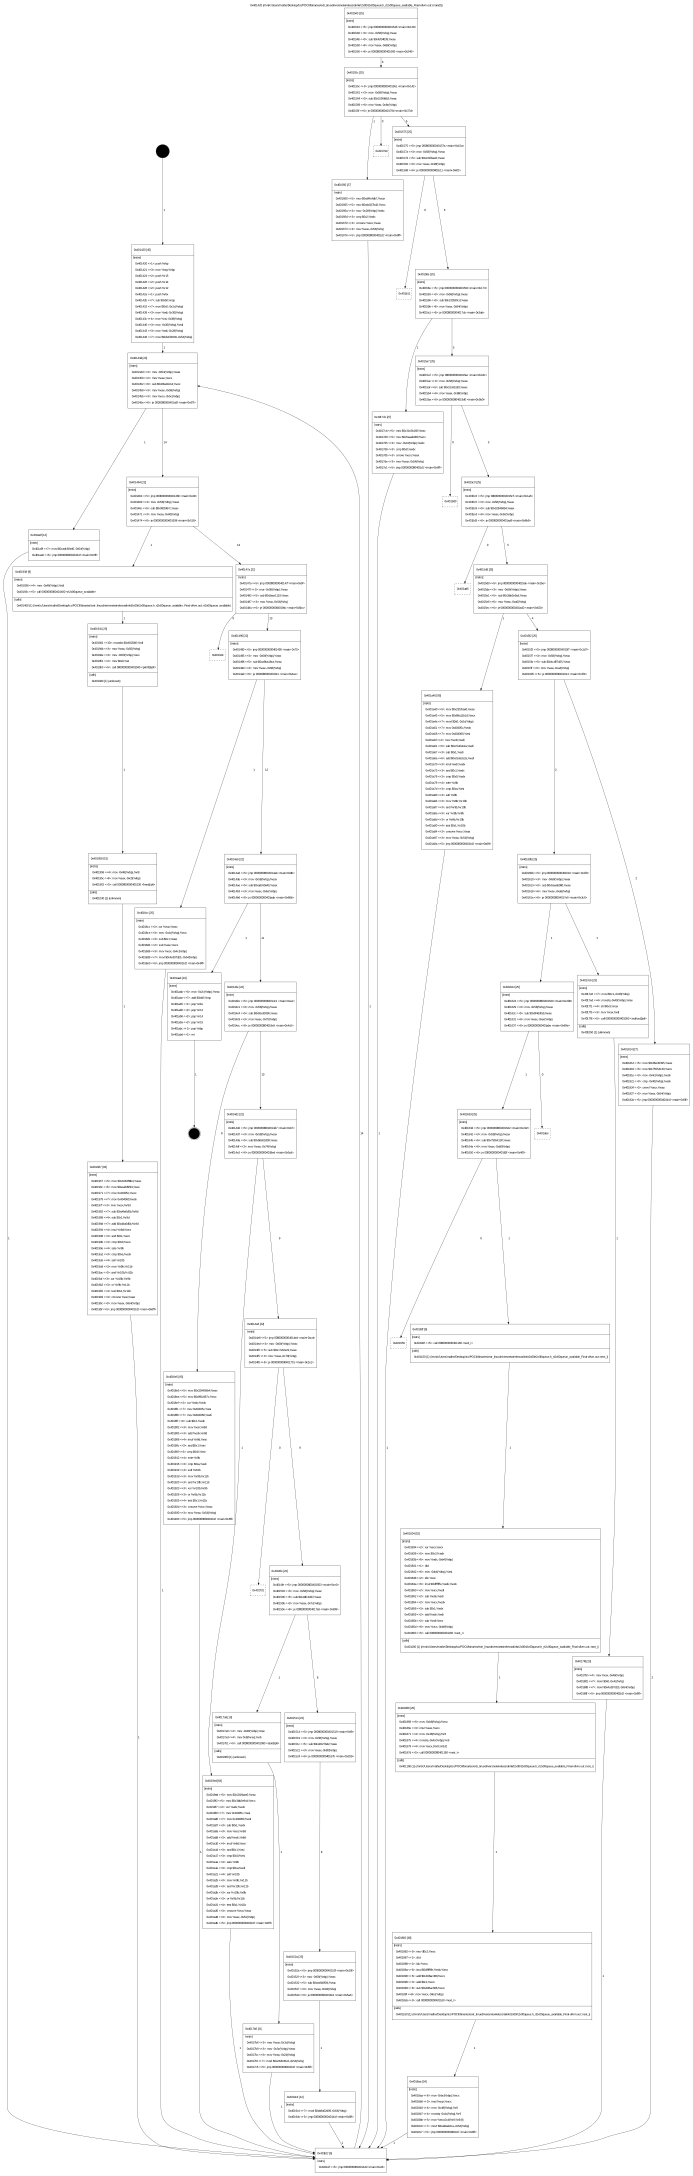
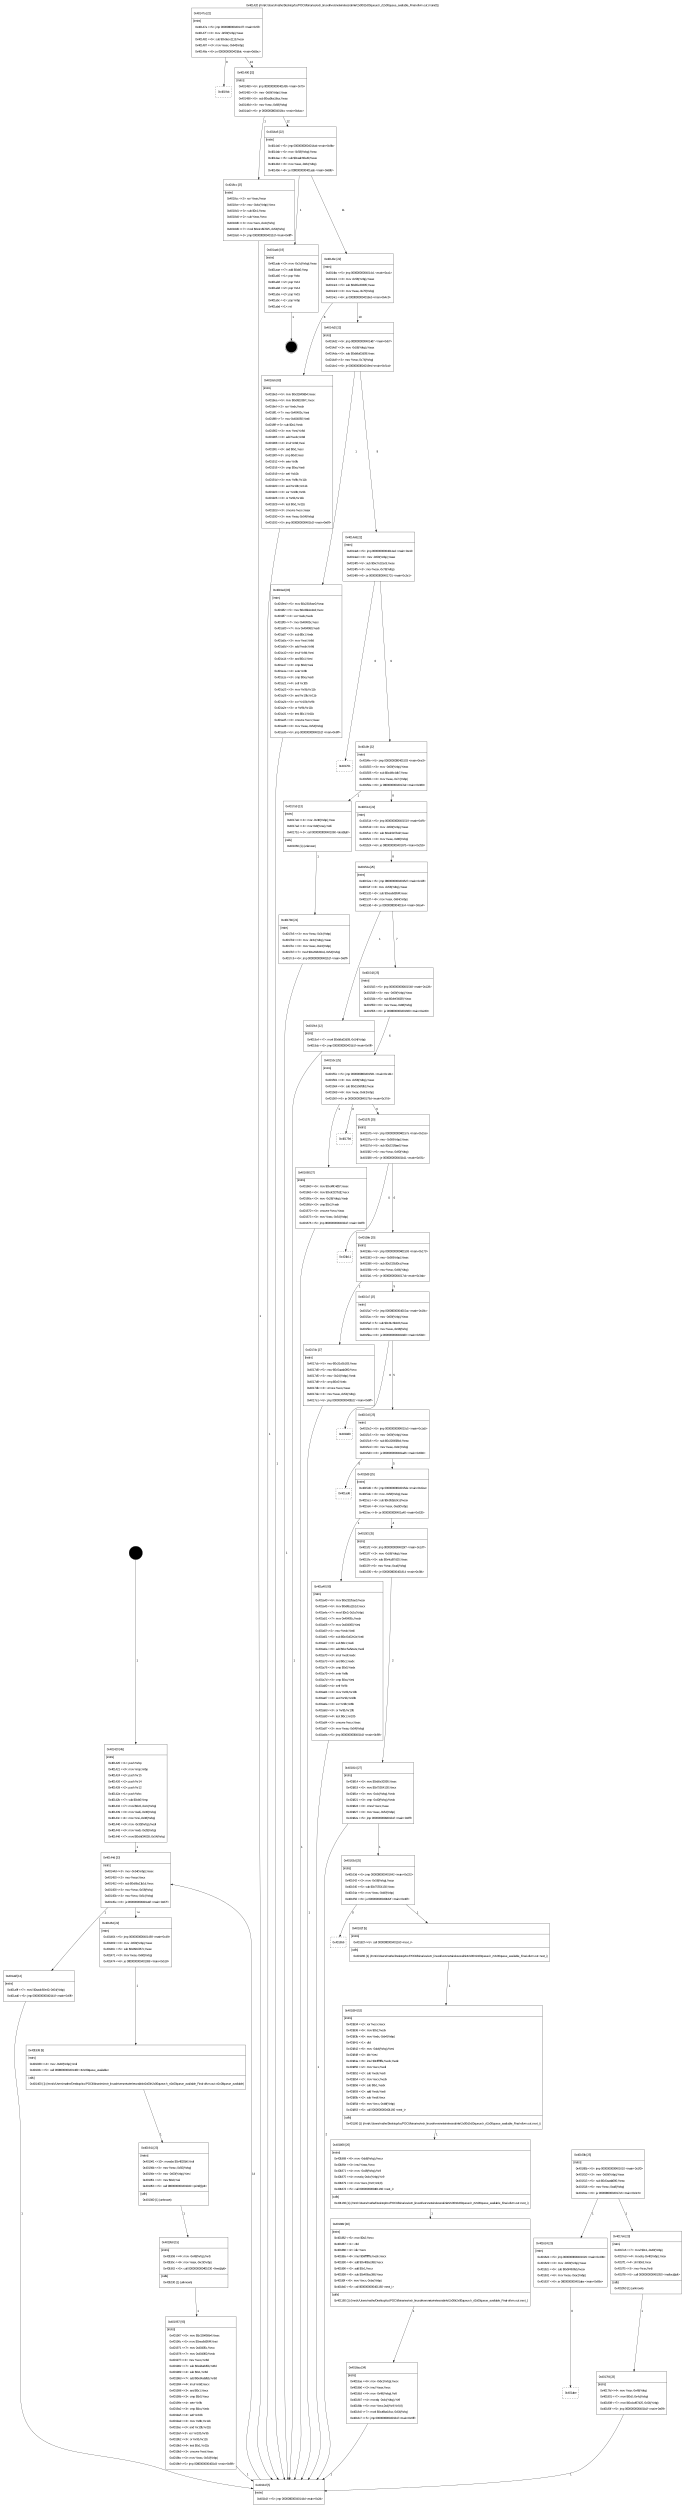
(216, 545) -> none
(554, 766) -> none
none -> (394, 938)
(516, 1069) -> (378, 1839)
